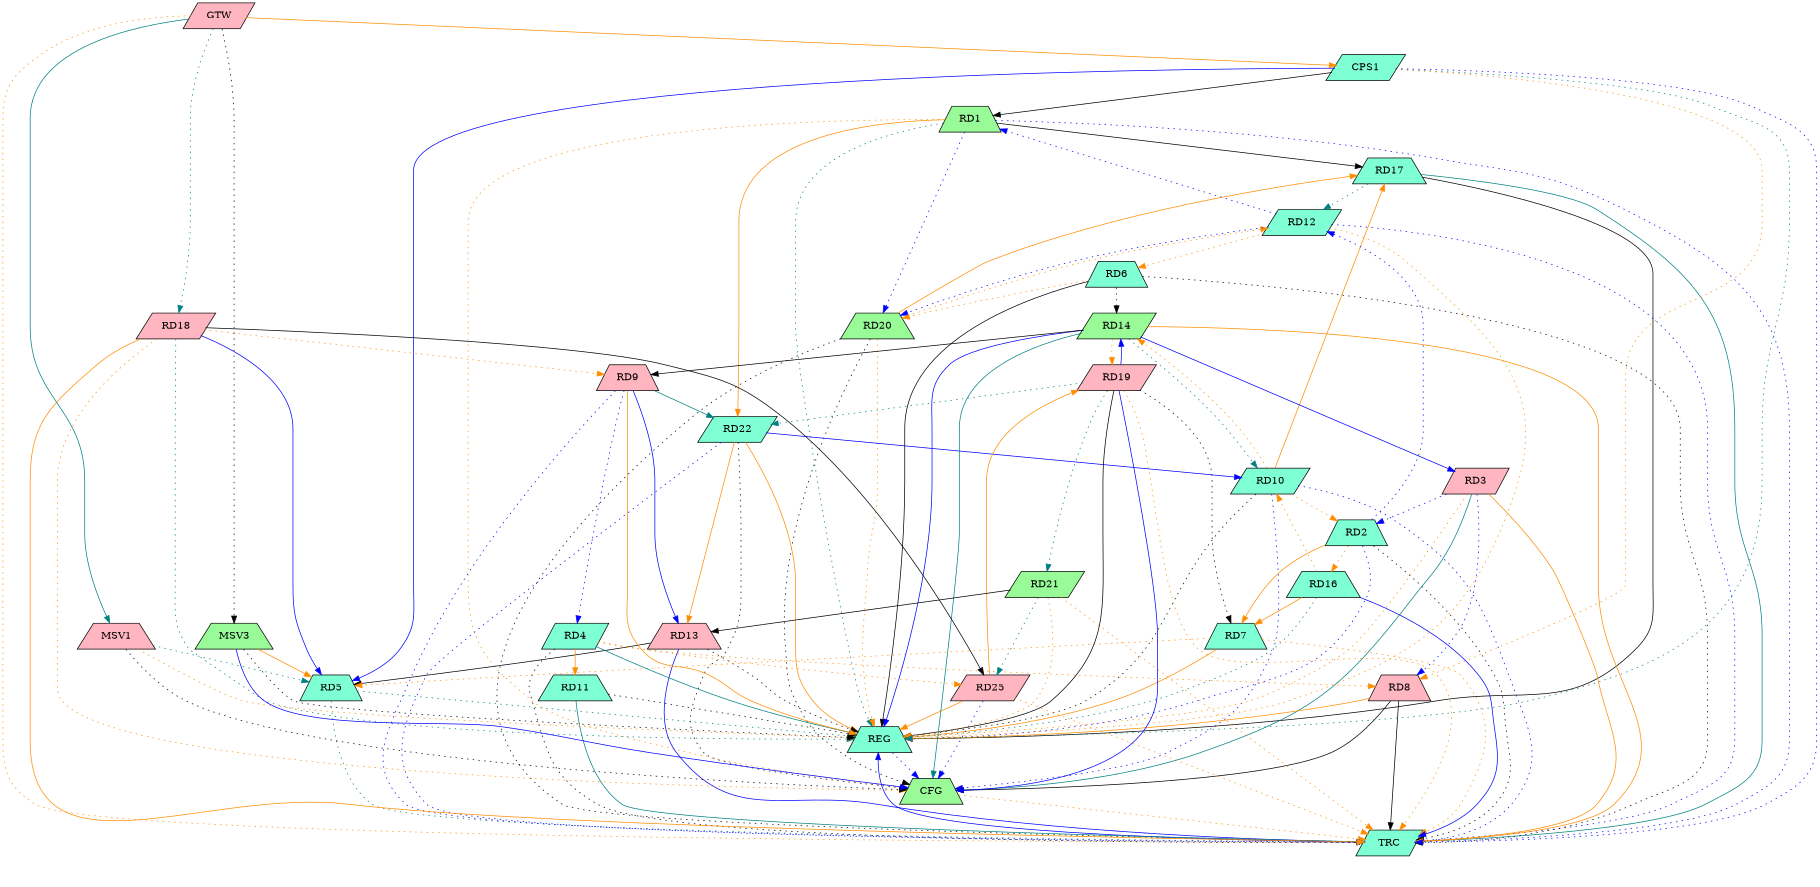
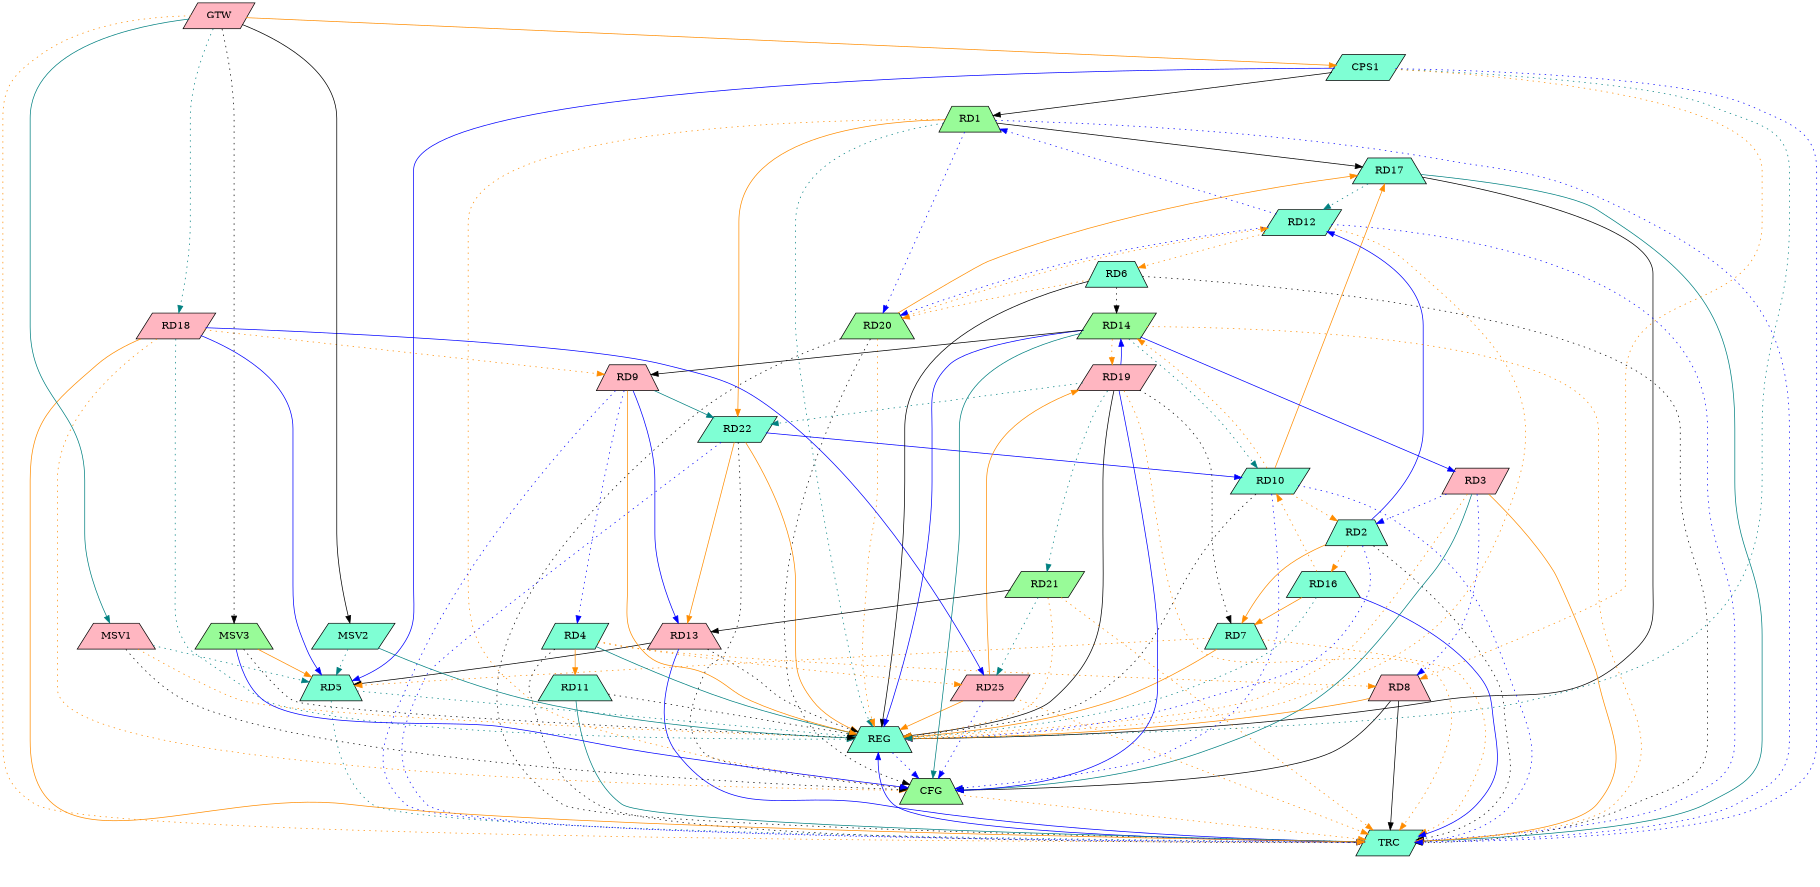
(1423, 363) -> (1423, 363)
(660, 364) -> (660, 364)
(1598, 481) -> (1598, 481)
none -> (353, 636)
